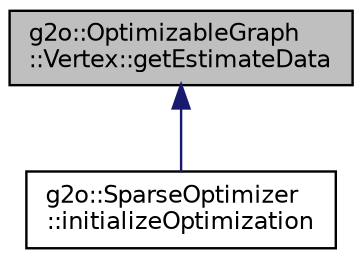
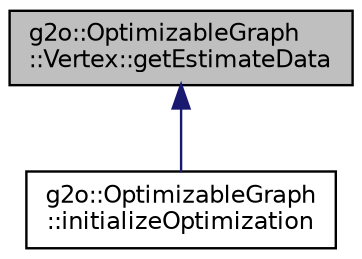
(181, 210) -> (181, 210)
